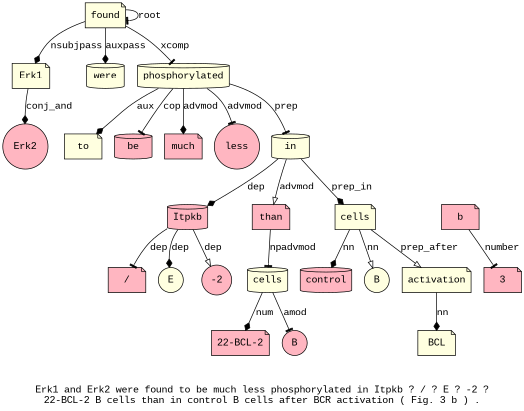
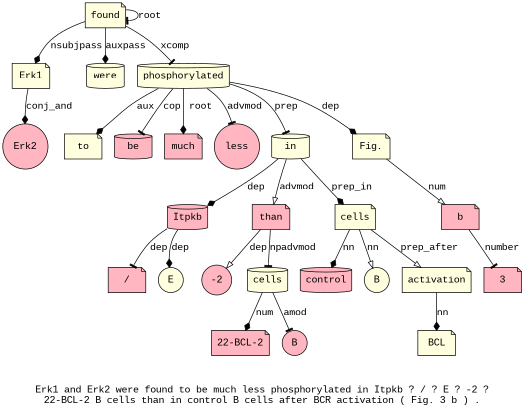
(201, 106) -> (201, 106)
none -> (371, 146)
(200, 245) -> (246, 246)
